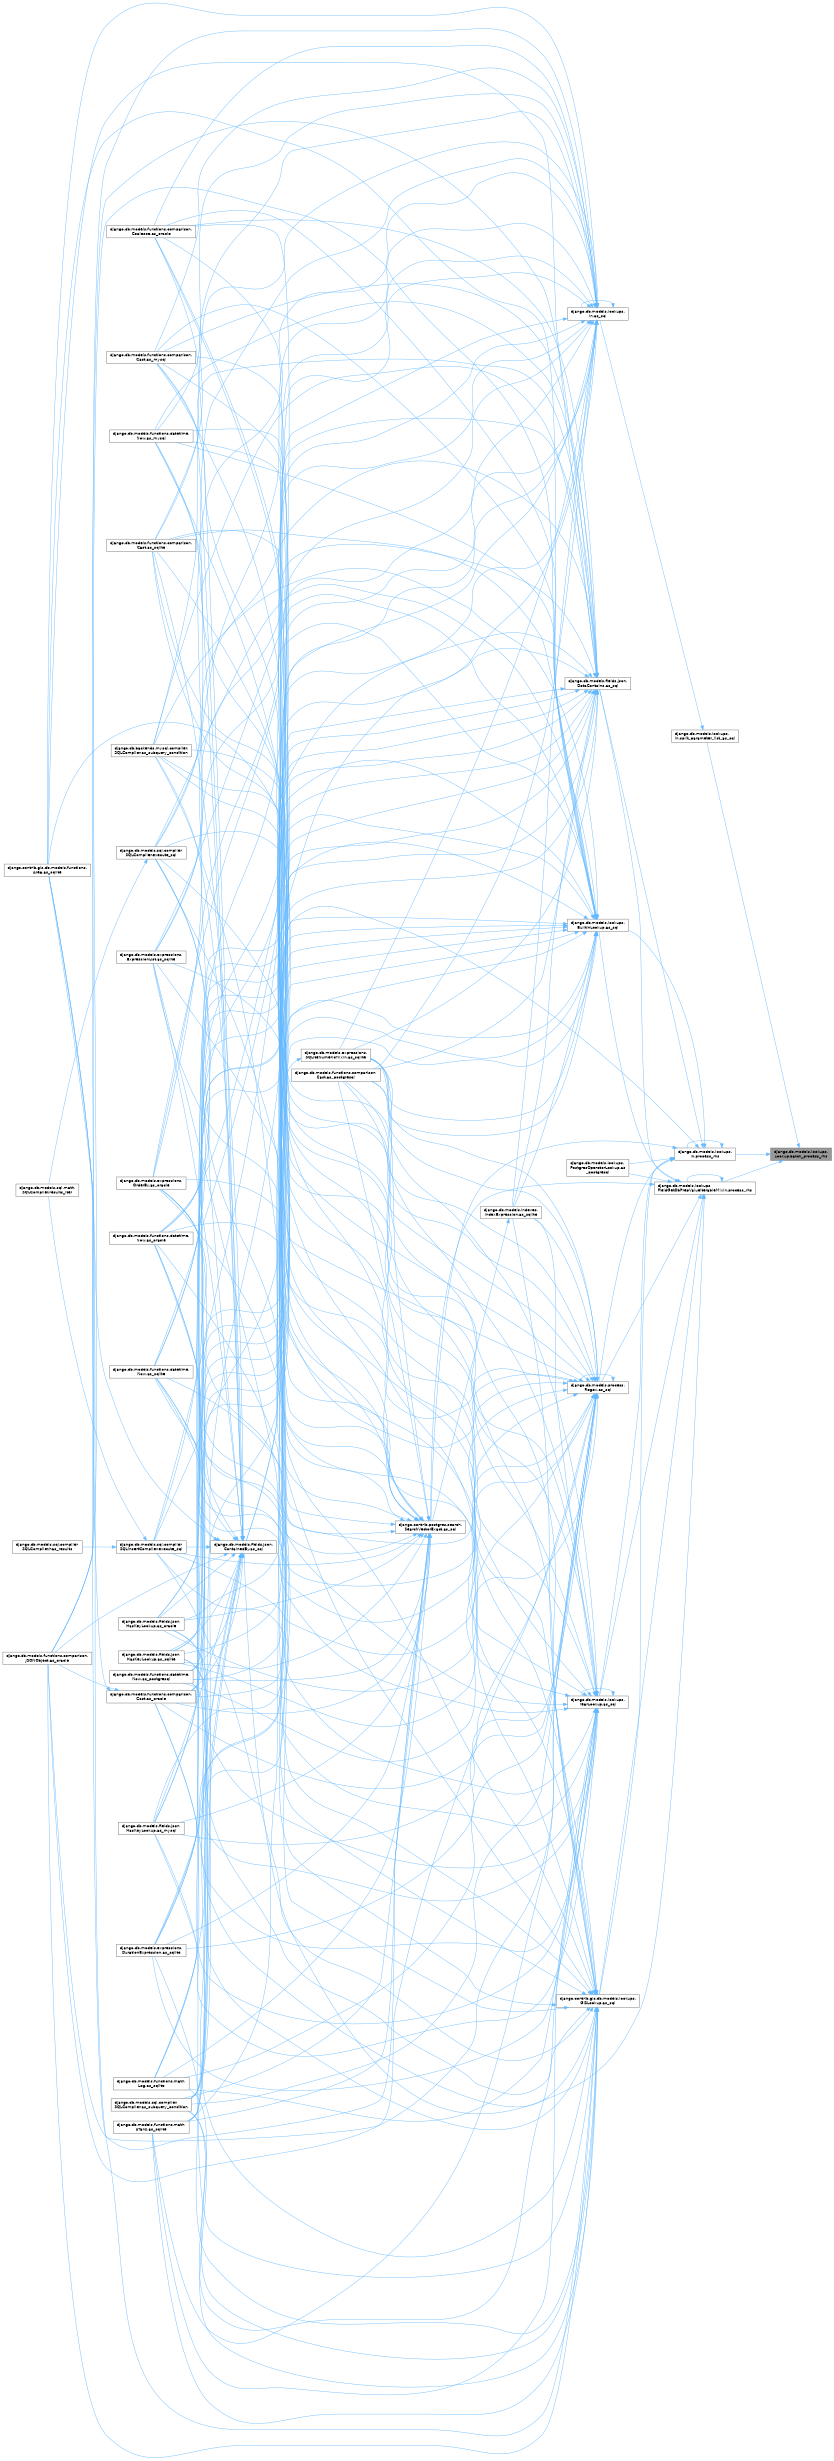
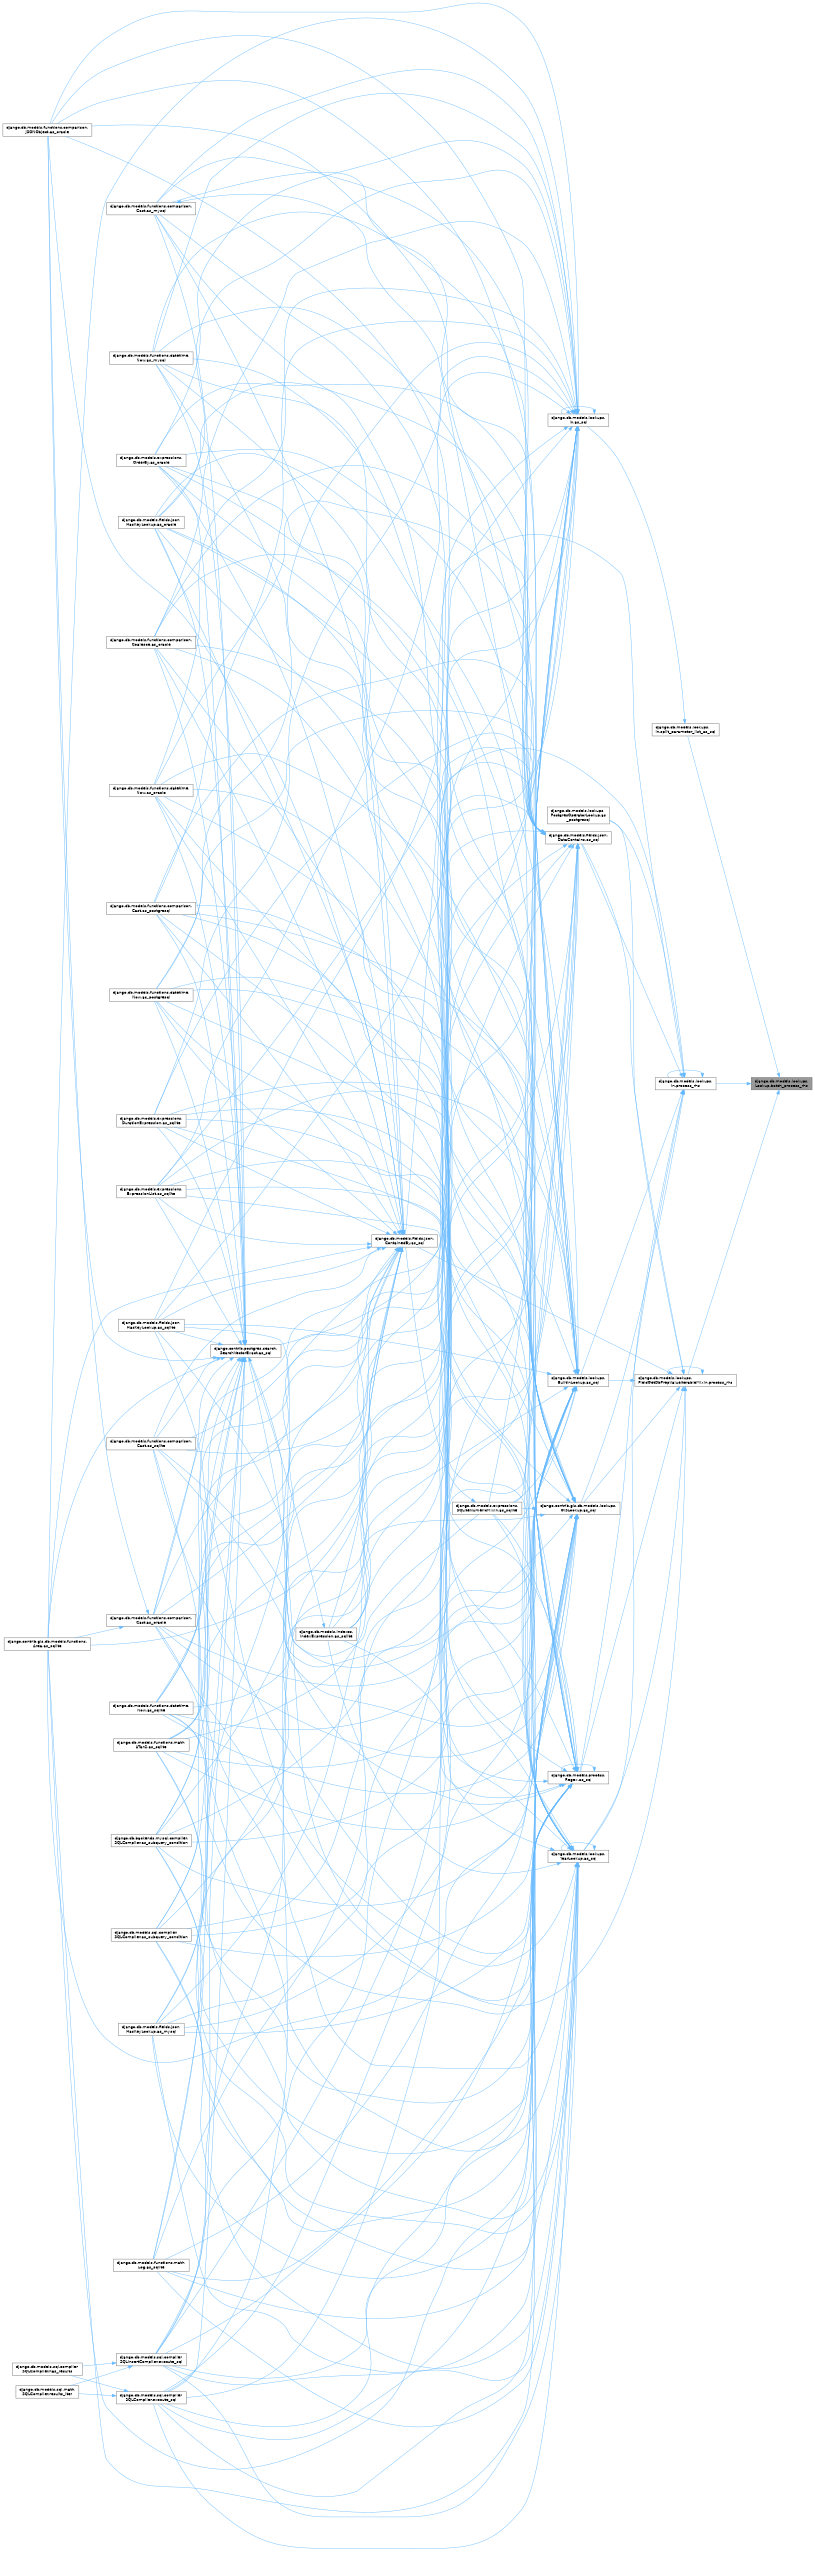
none -> (289, 1077)
(302, 1210) -> (503, 685)
none -> (357, 1526)
none -> (93, 2382)
